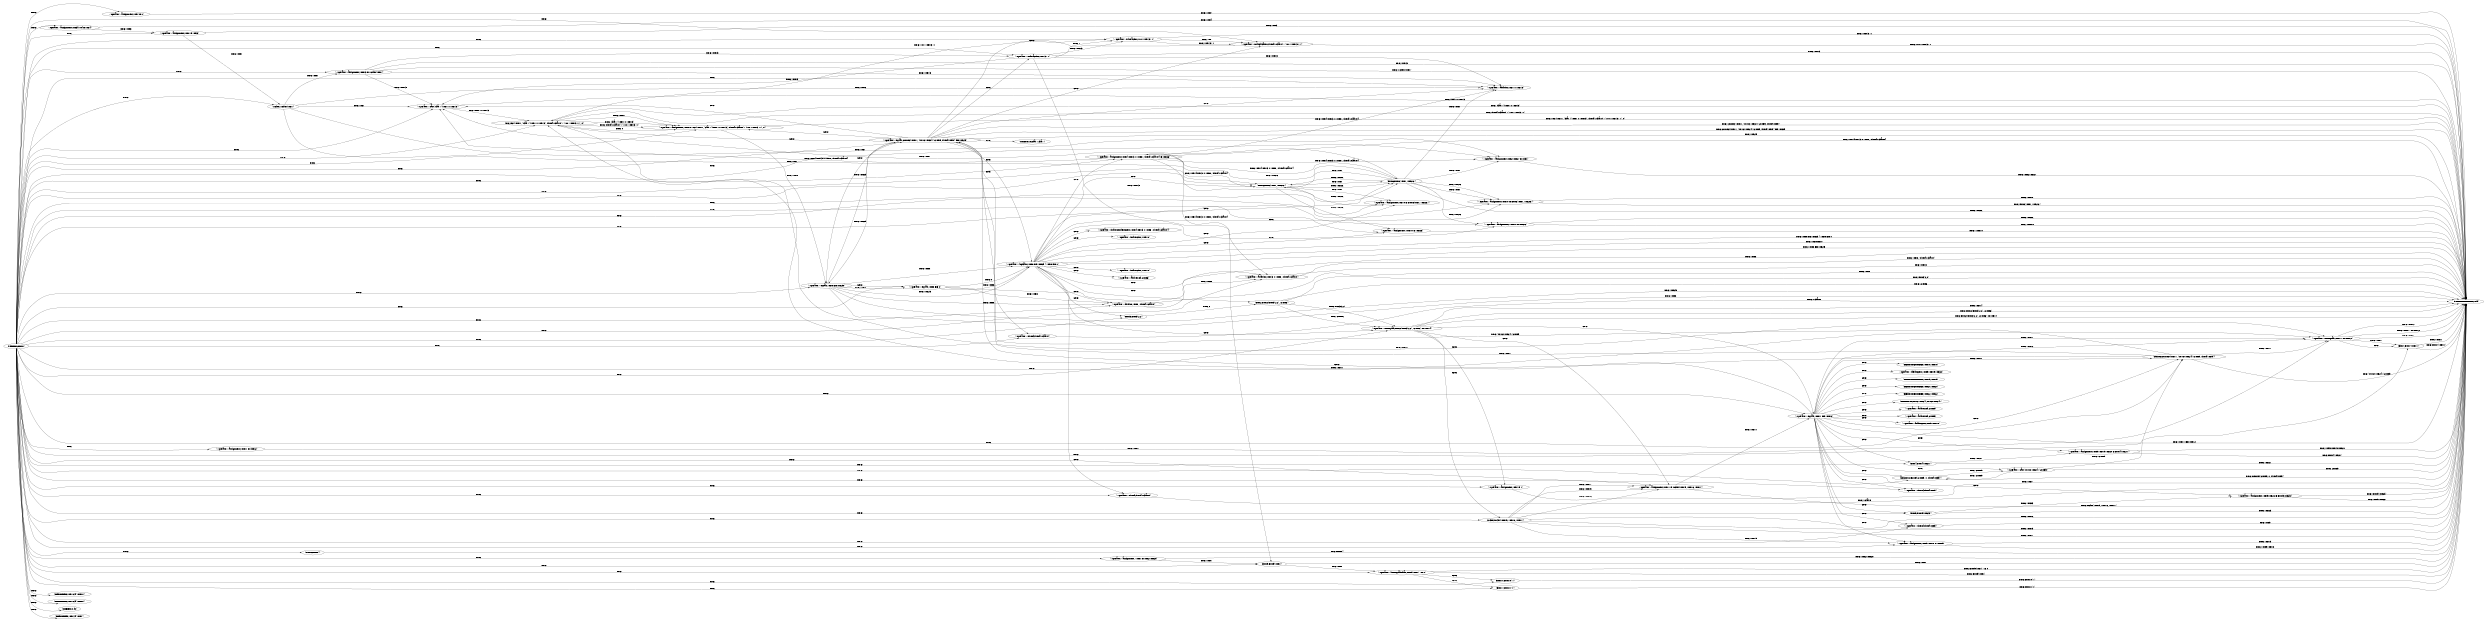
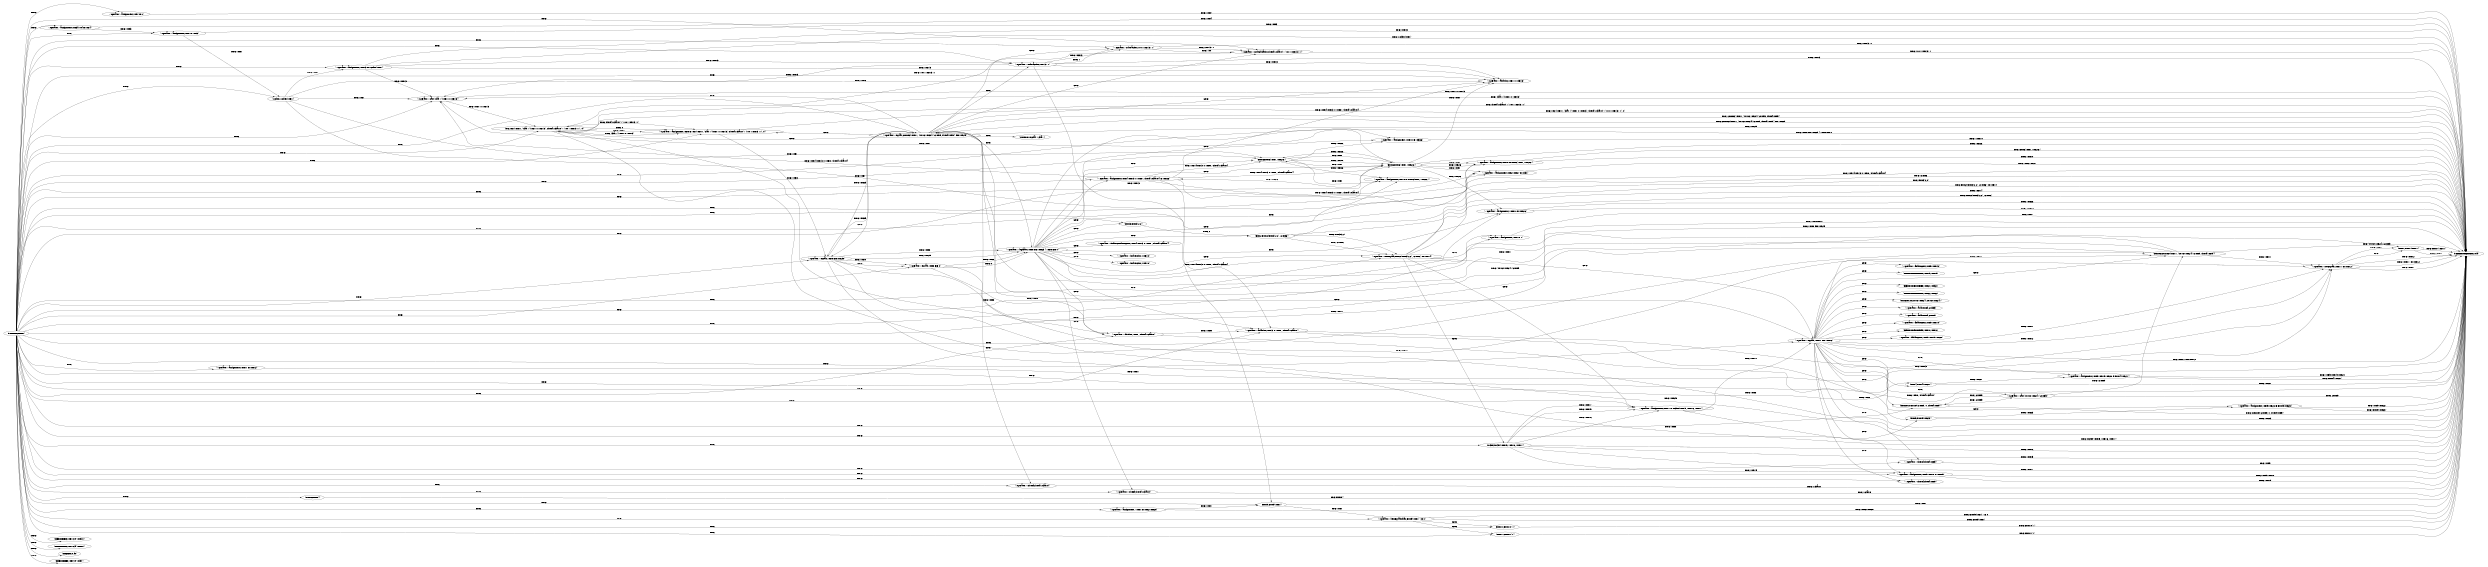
none -> (1921, 266)
(1134, 278) -> none
